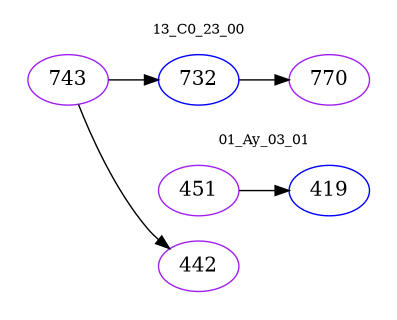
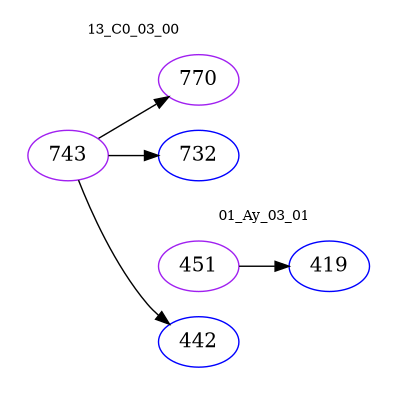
(199, 30) -> (133, 30)
(257, 80) -> (127, 121)
(199, 266) -> (199, 342)
